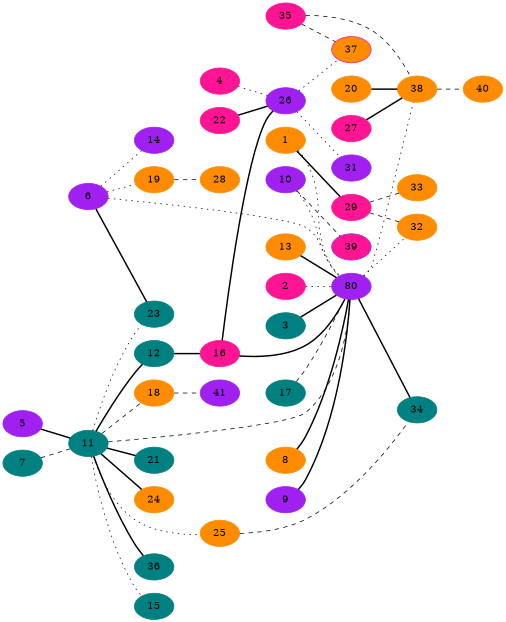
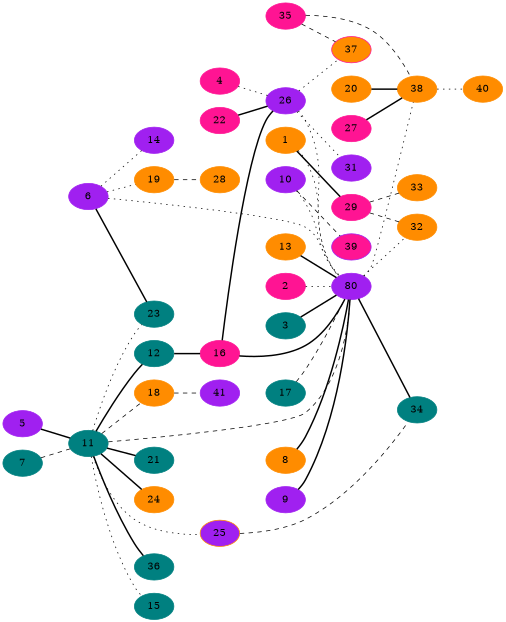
(450, 89) -> (450, 89)
none -> (318, 163)
(220, 533) -> (220, 533)
